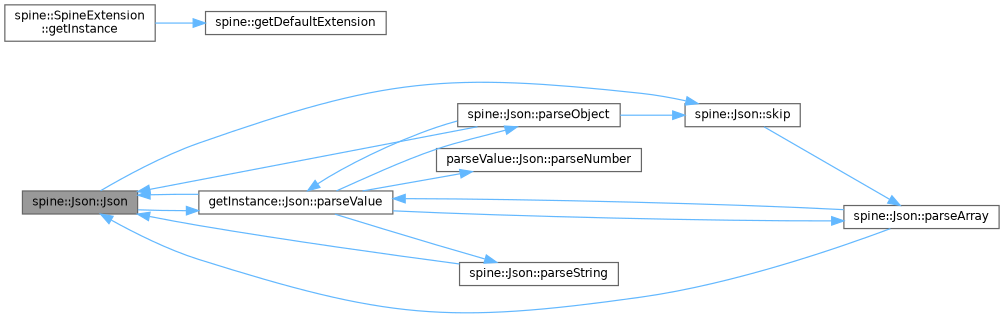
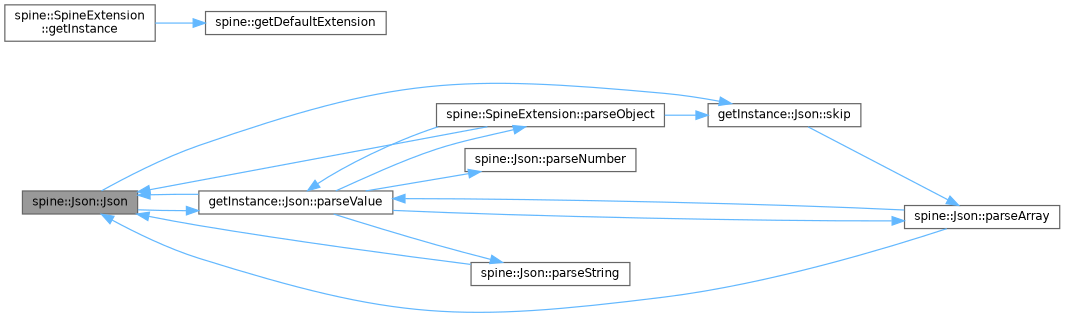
(539, 115) -> (550, 115)
(743, 115) -> (784, 115)
(539, 160) -> (550, 160)
